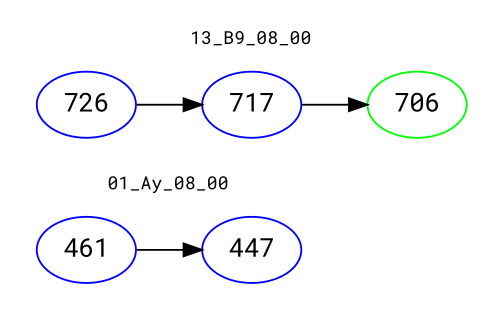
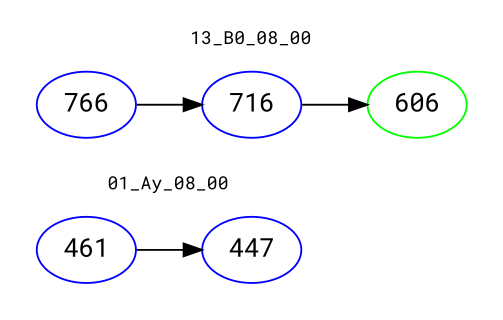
(252, 40) -> (252, 40)
(86, 105) -> (86, 105)
(252, 105) -> (252, 105)
(417, 105) -> (417, 105)
